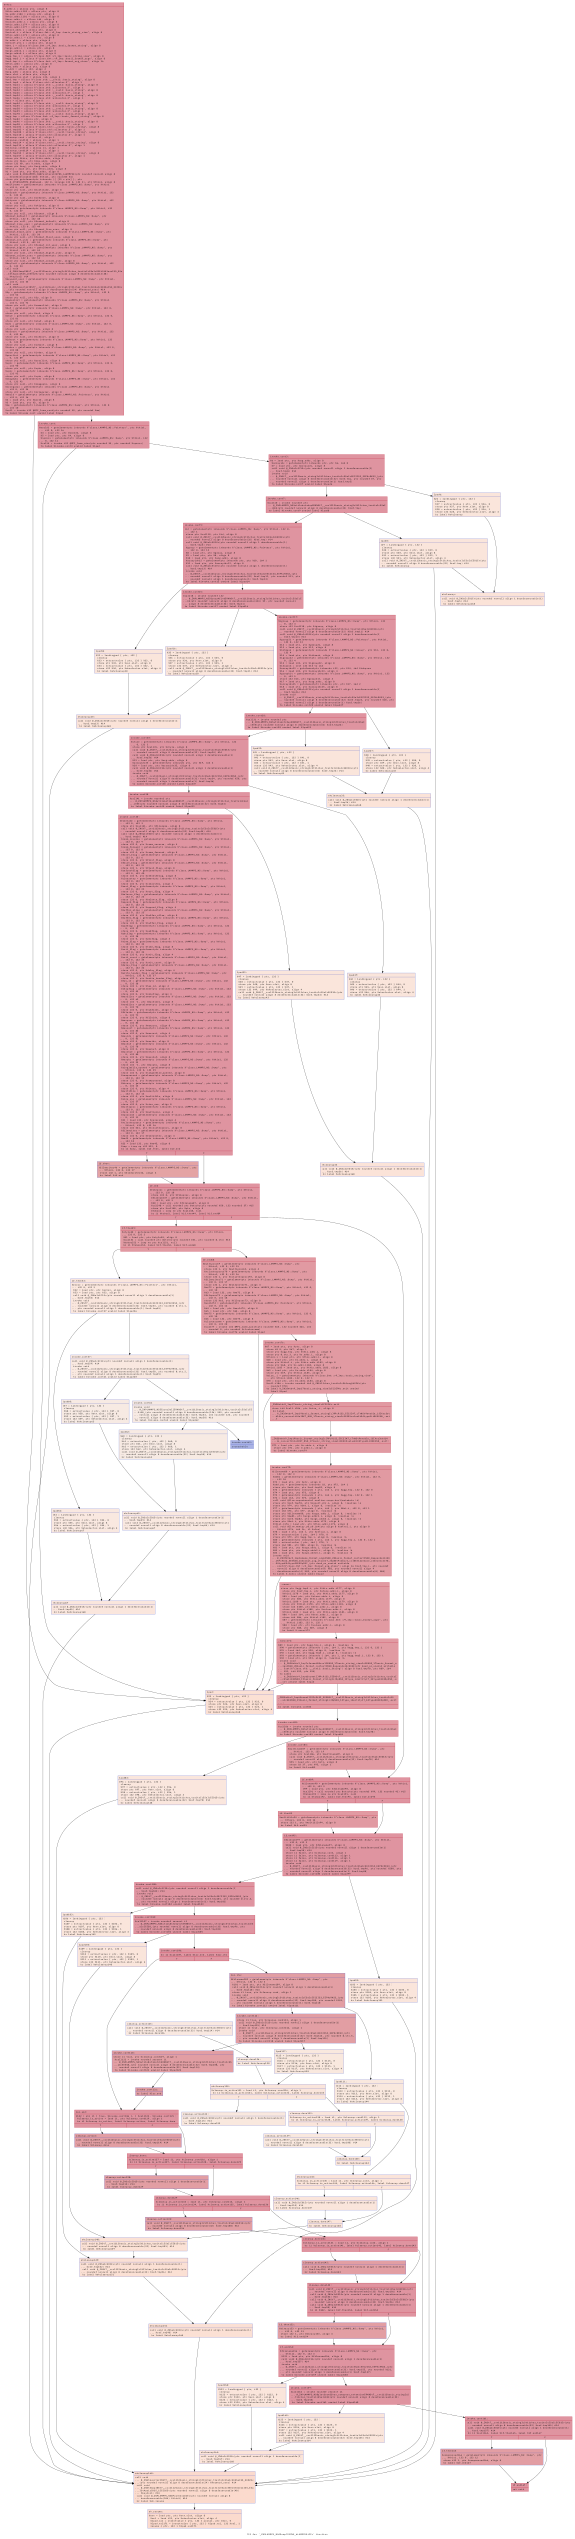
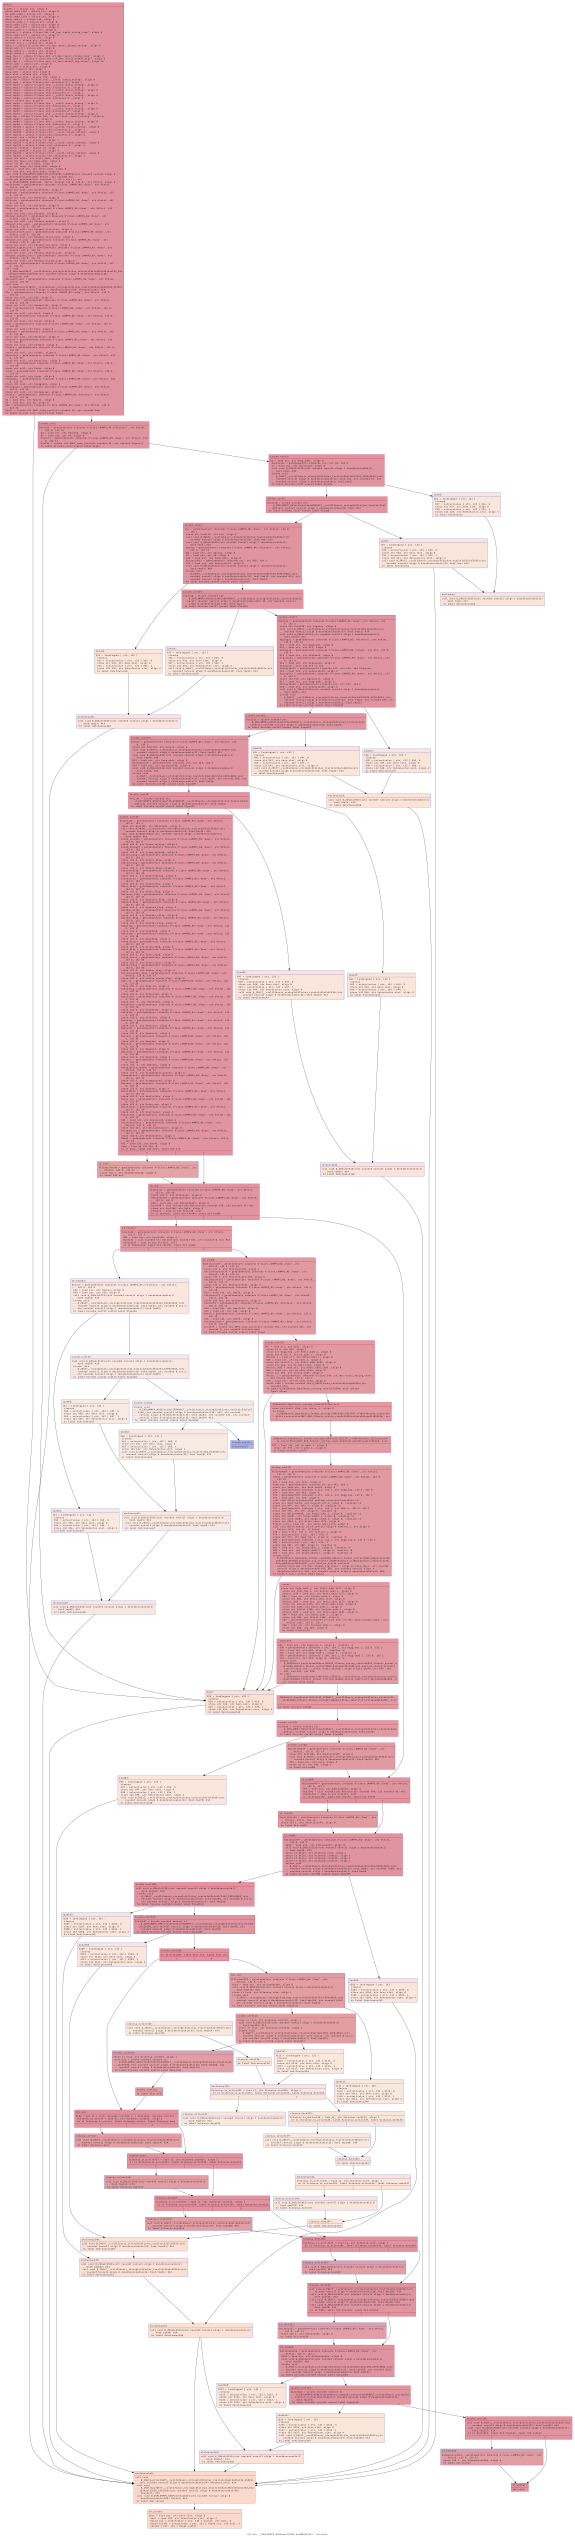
(398, 2143) -> none
(251, 2428) -> (212, 2398)
